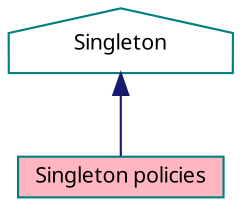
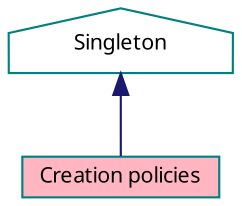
(121, 177) -> (121, 177)
